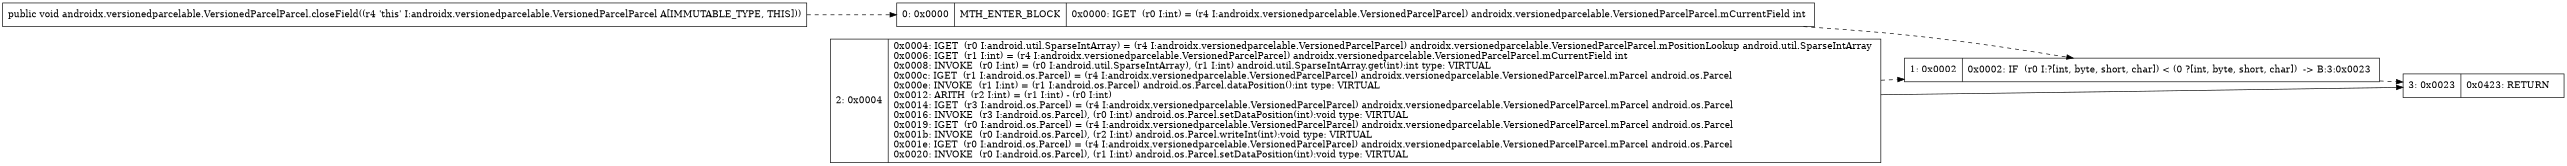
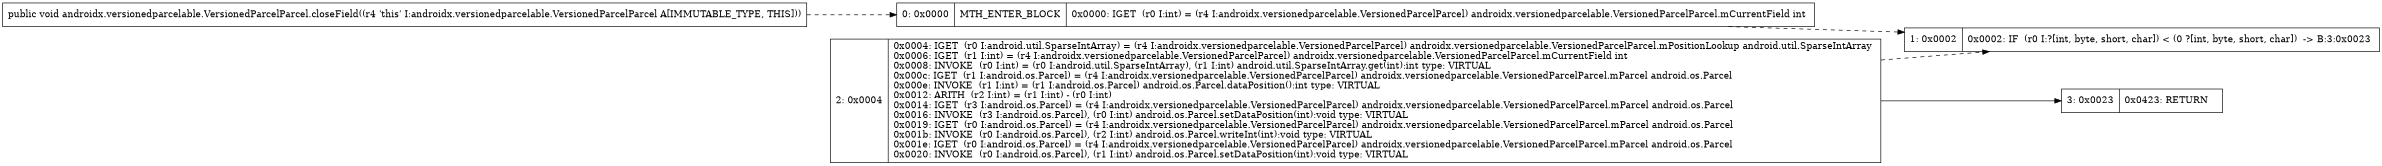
(2388, 81) -> none
